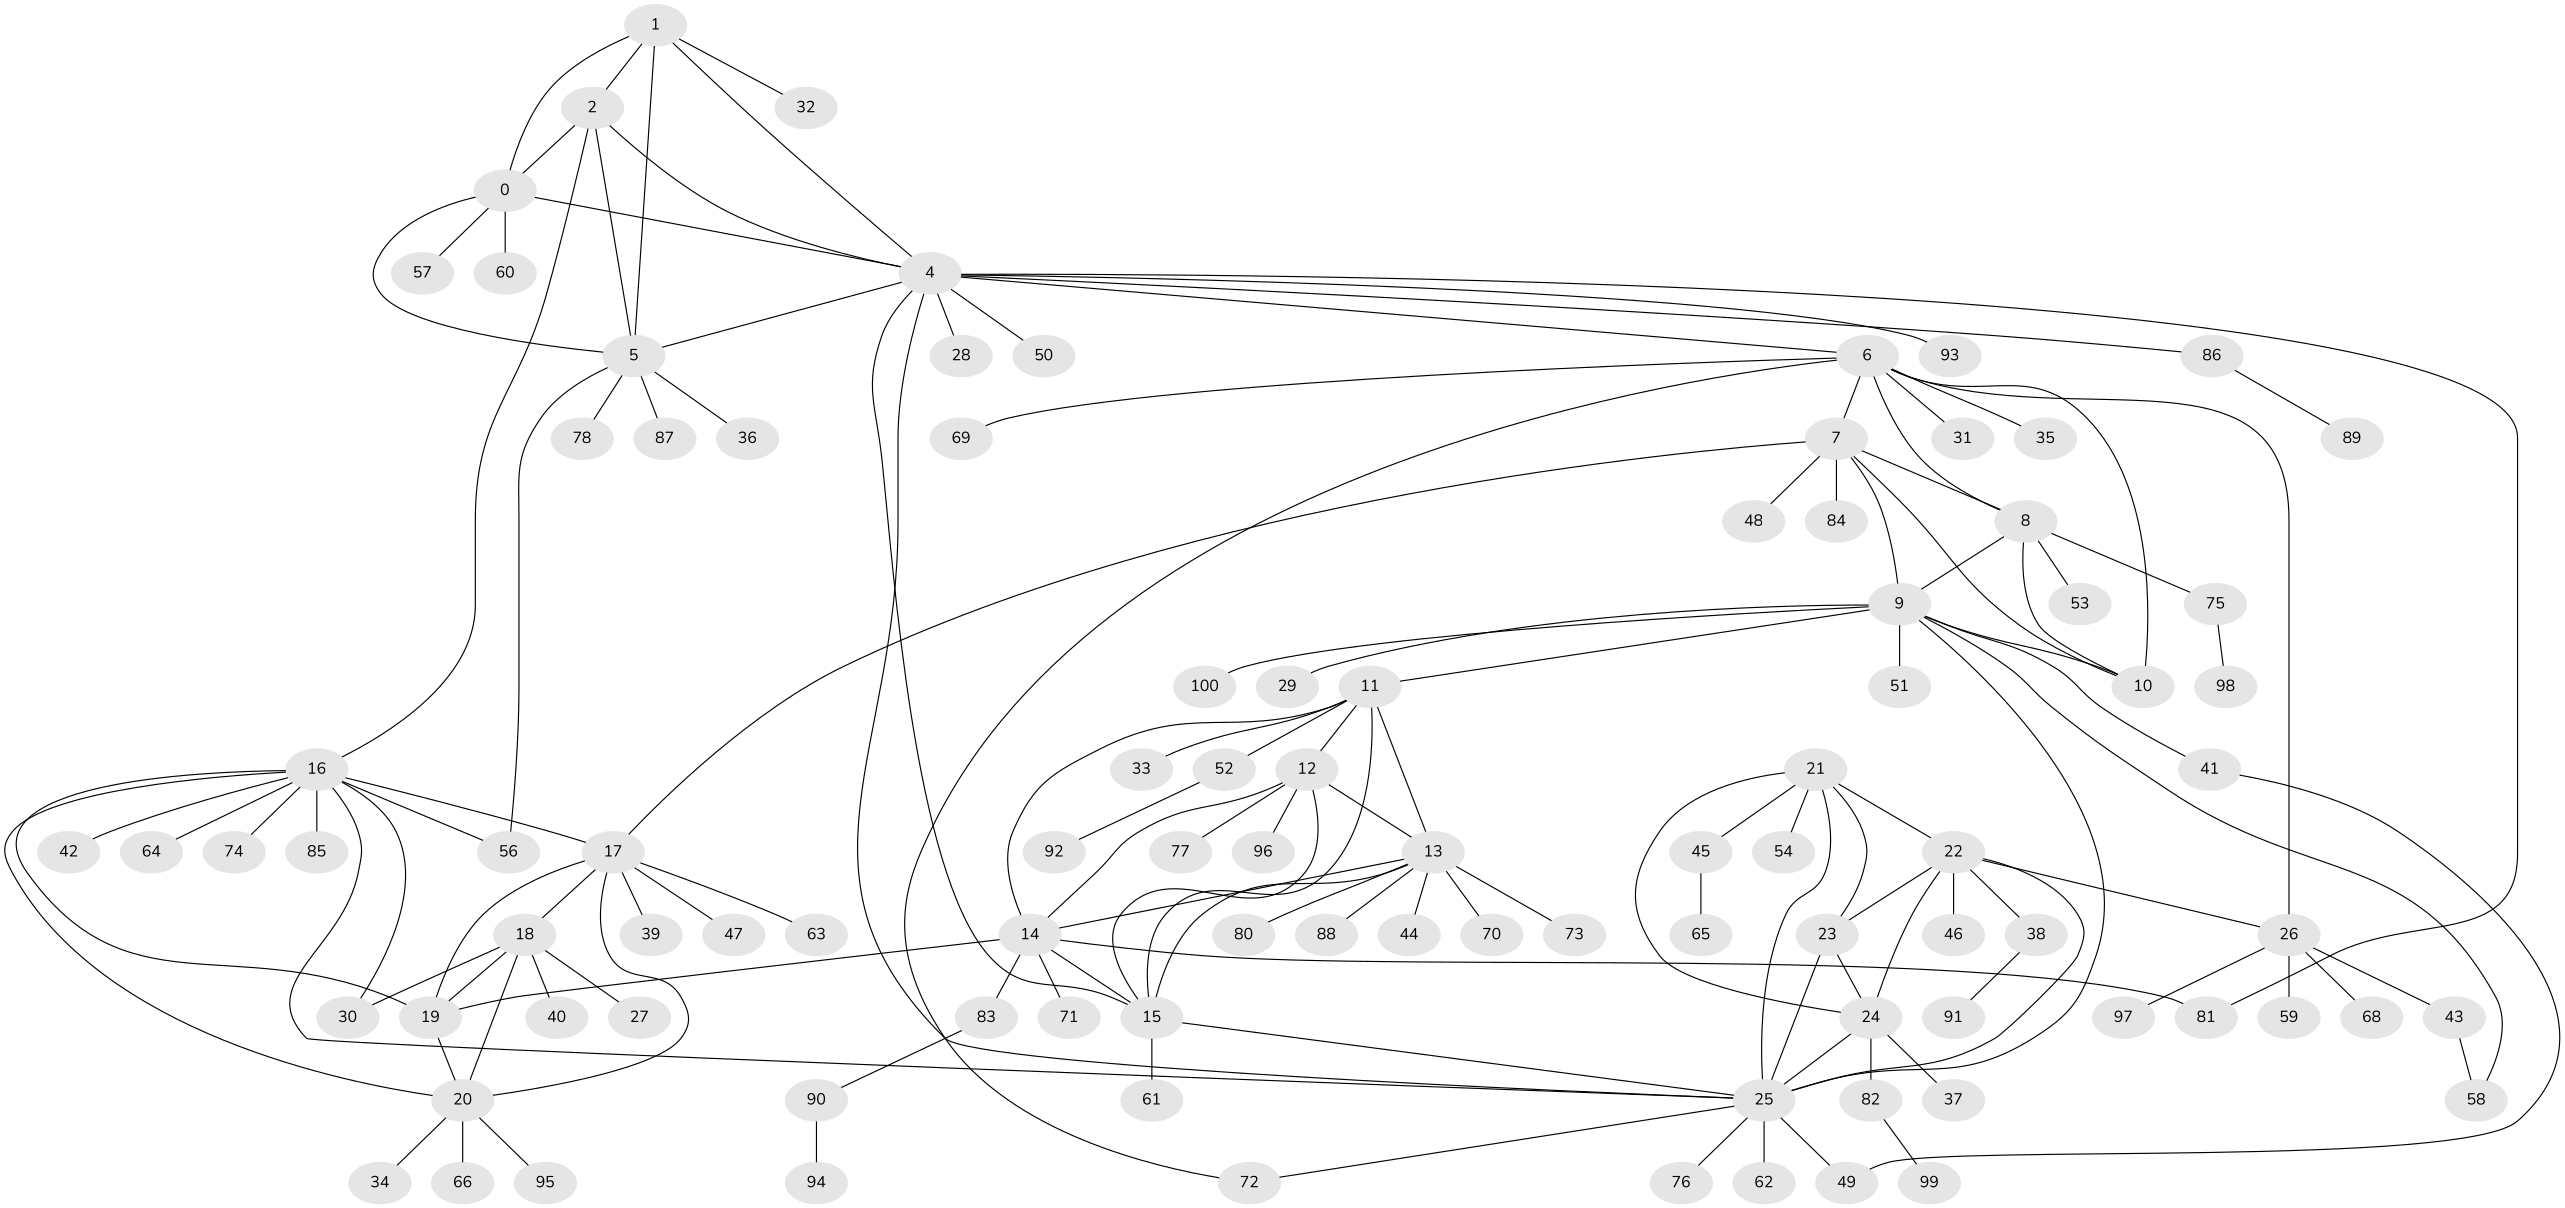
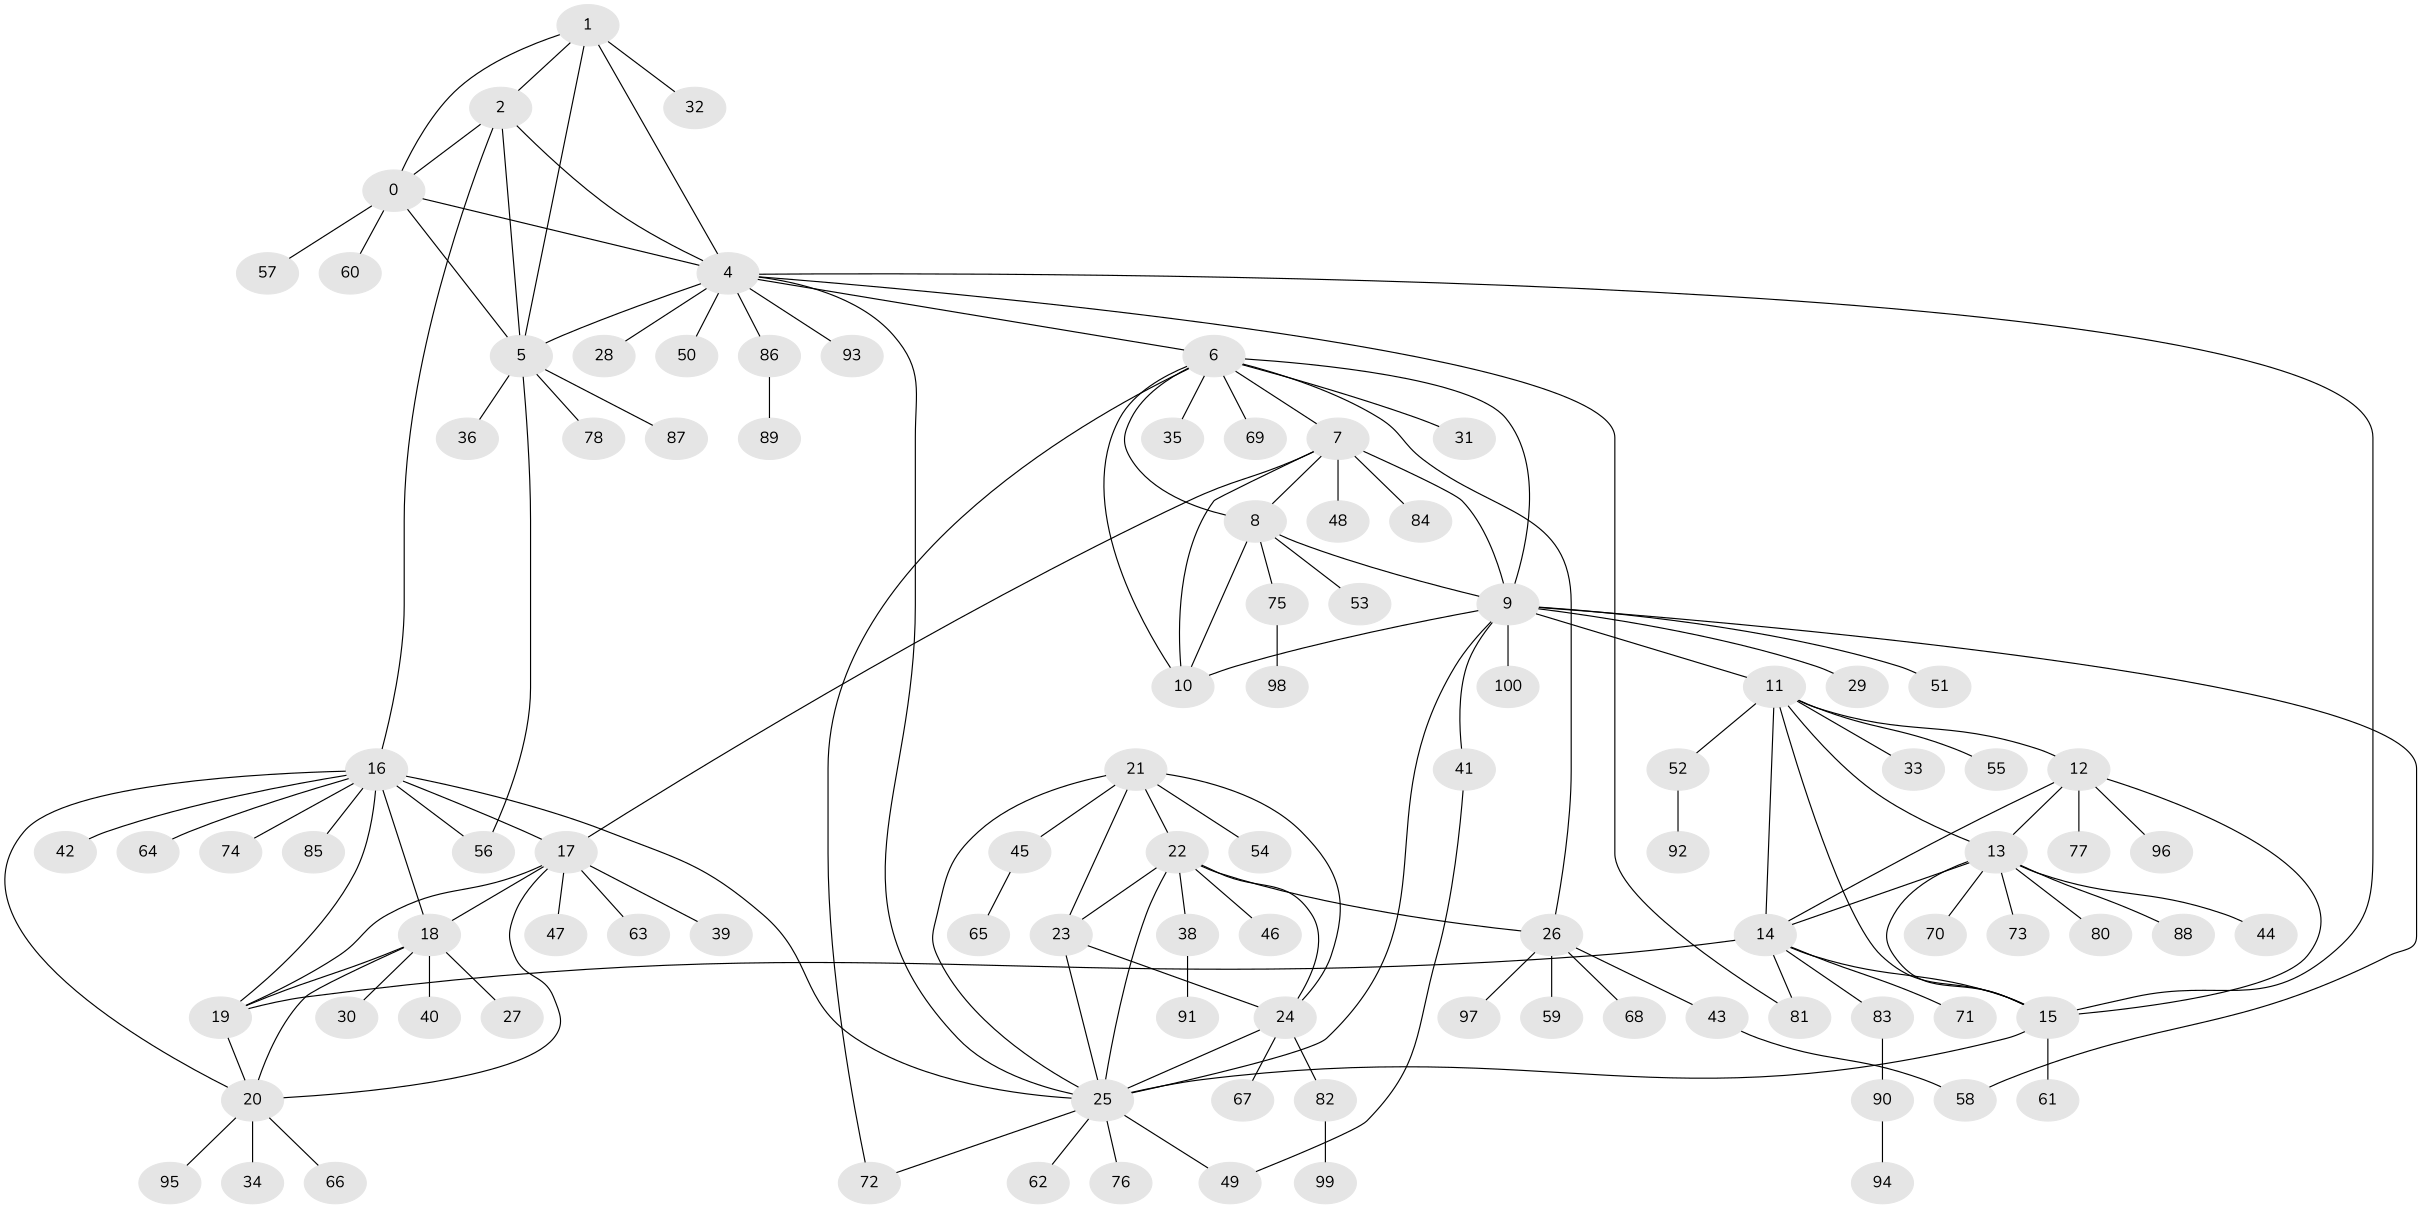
none -> (1463, 394)
none -> (1996, 770)
(405, 882) -> (403, 852)
(1954, 1100) -> (1243, 1100)
